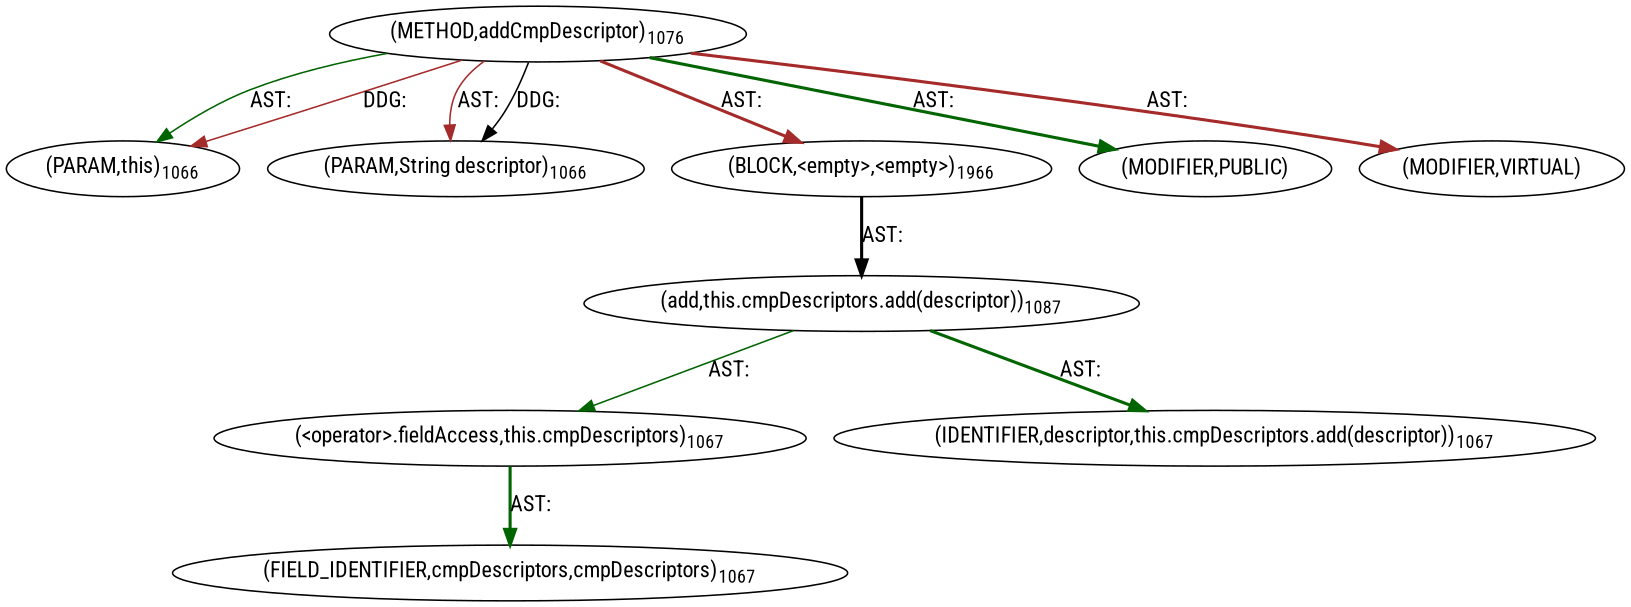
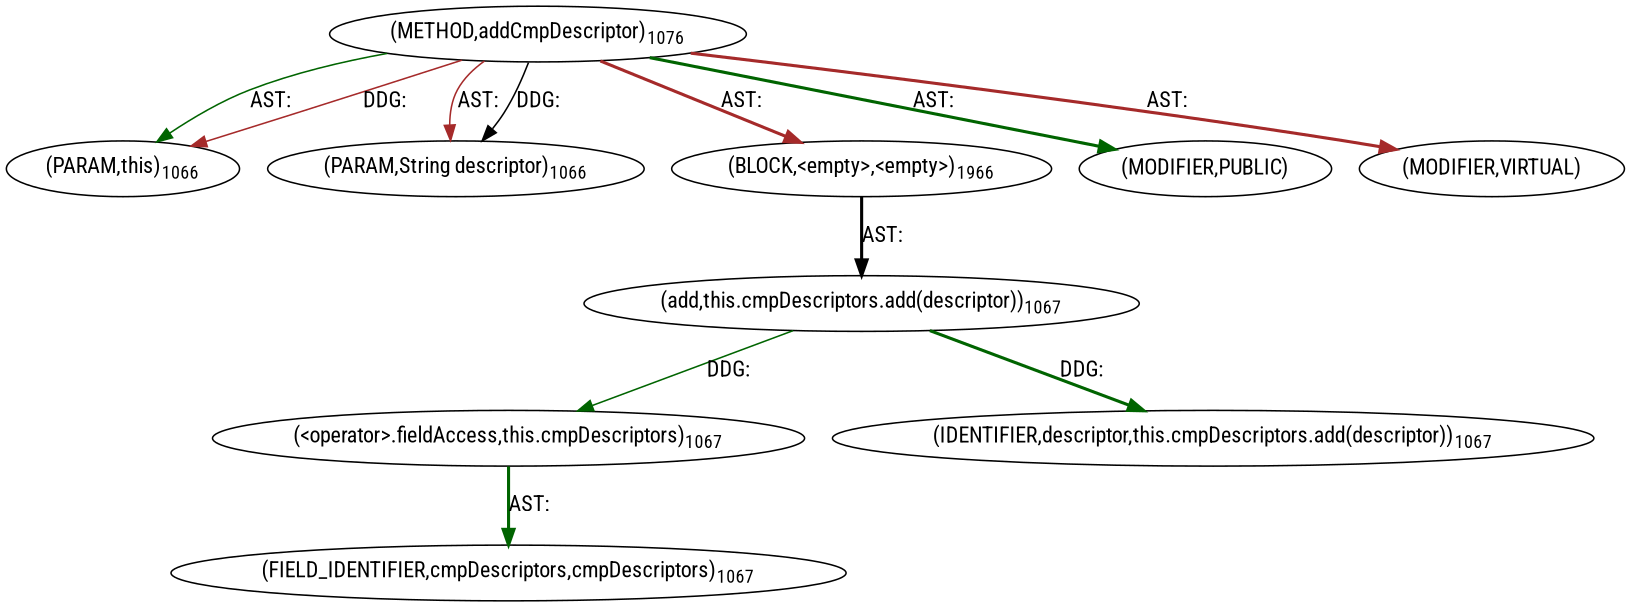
(1044, 301) -> (1044, 301)
(732, 371) -> (731, 371)
(1083, 371) -> (1084, 371)
